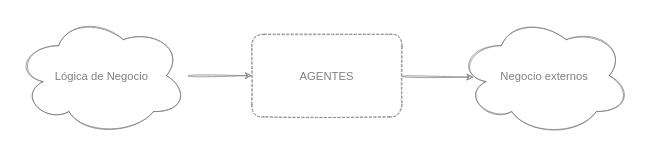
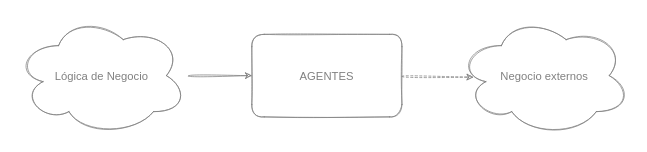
(327, 75) -> (327, 75)
(435, 77) -> (435, 77)
